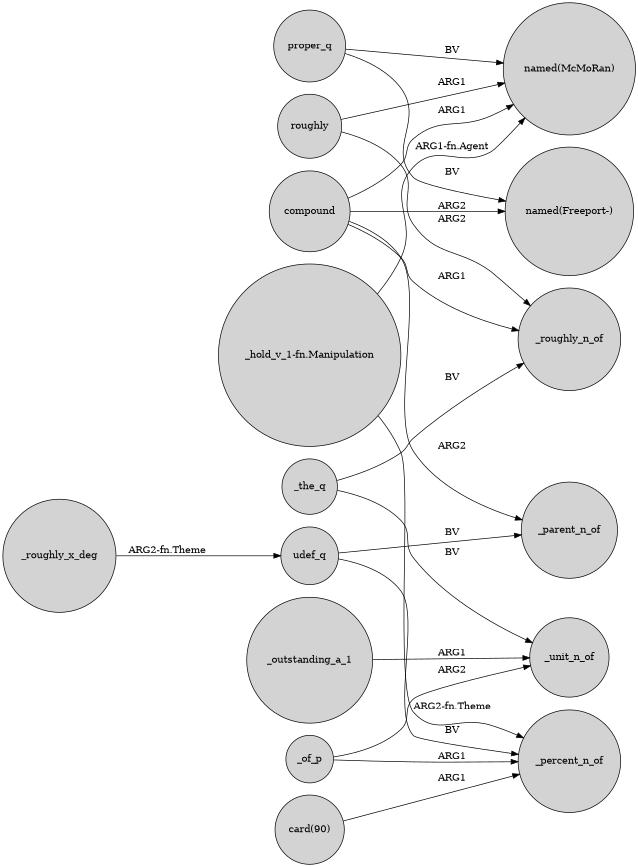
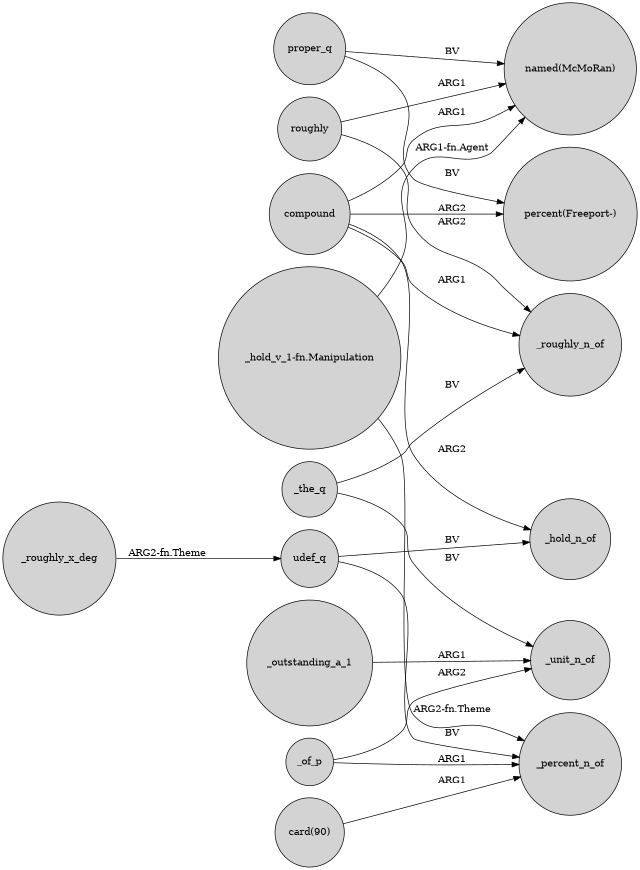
(569, 211) -> (570, 214)
(569, 530) -> (570, 539)
